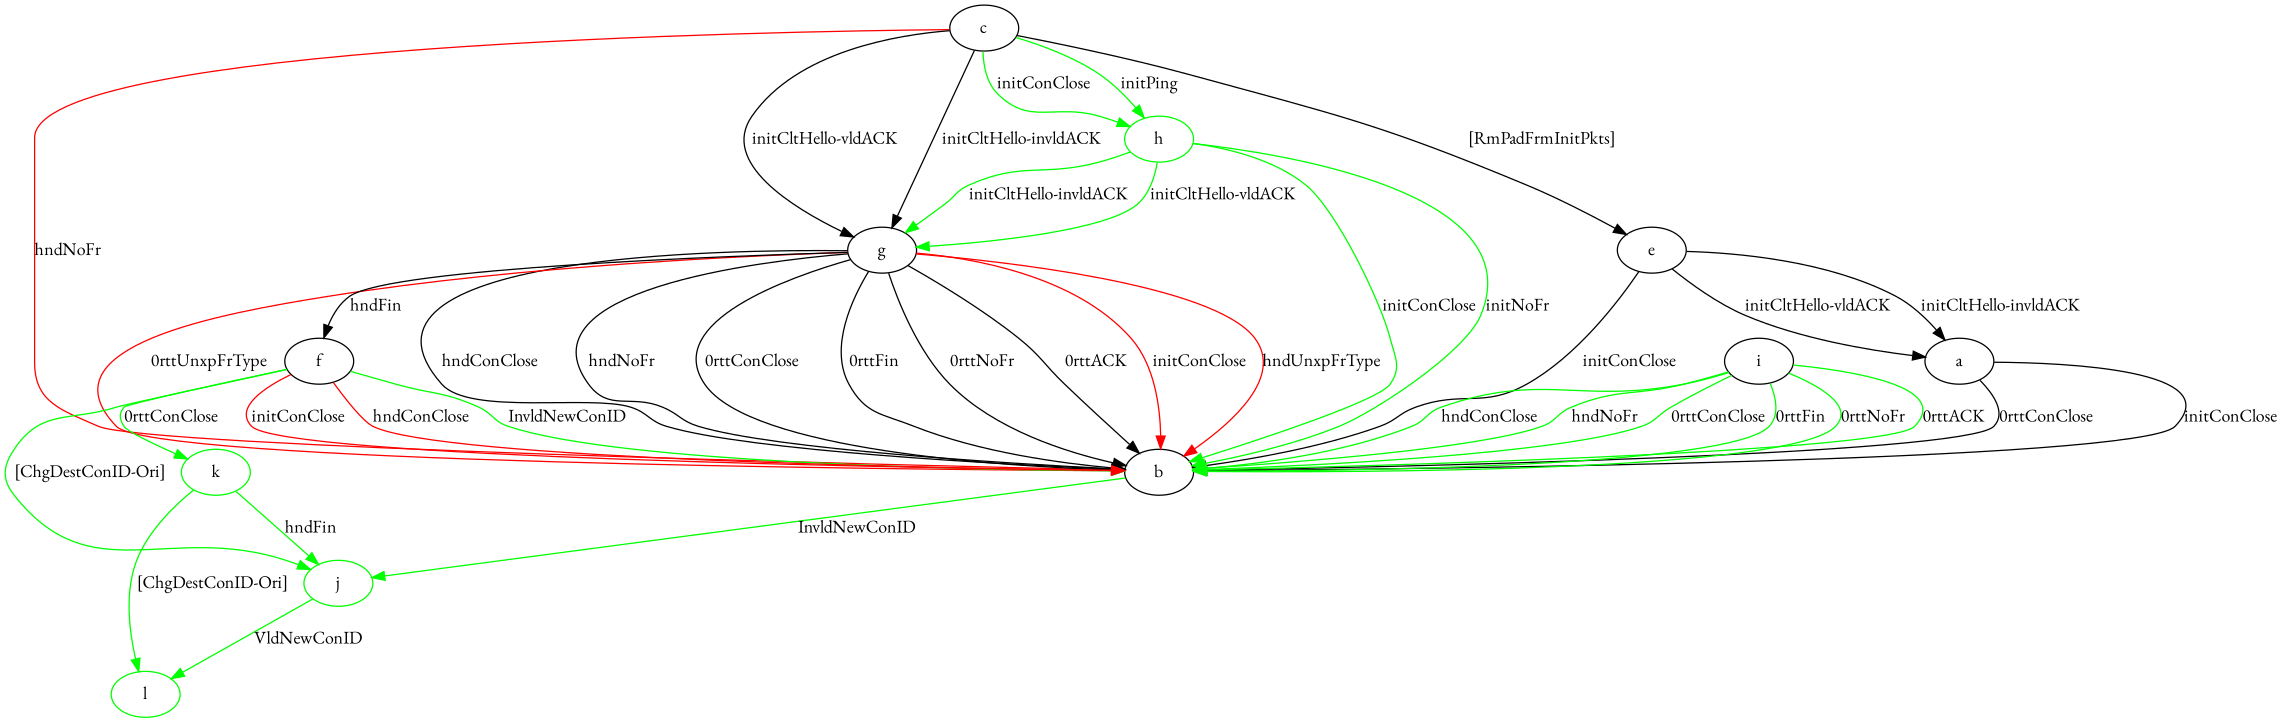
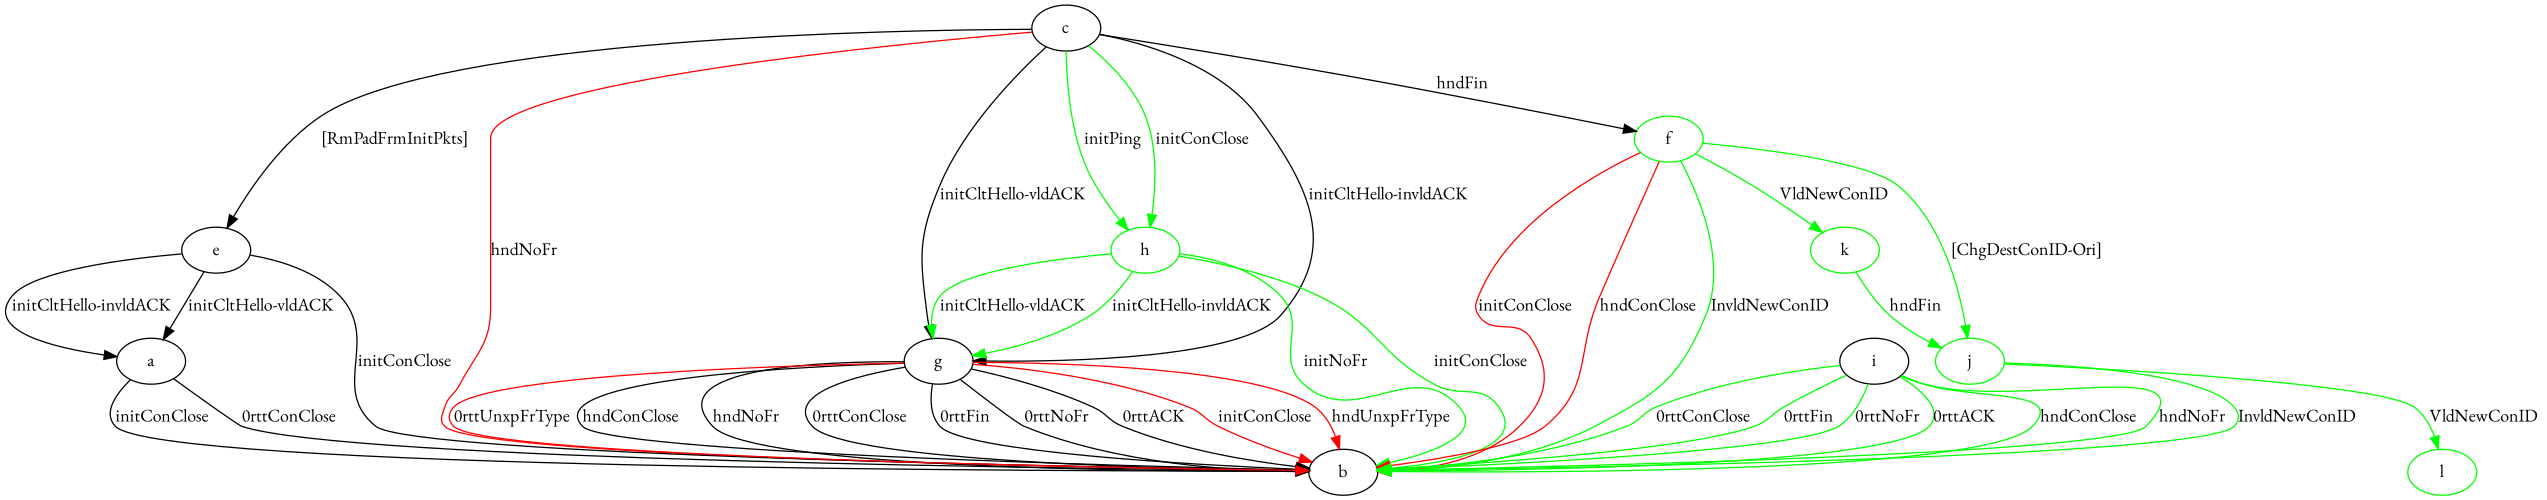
(579, 265) -> (1362, 79)
(319, 361) -> (1669, 139)
(173, 417) -> (1836, 195)
(755, 527) -> (2081, 448)
(135, 564) -> none
